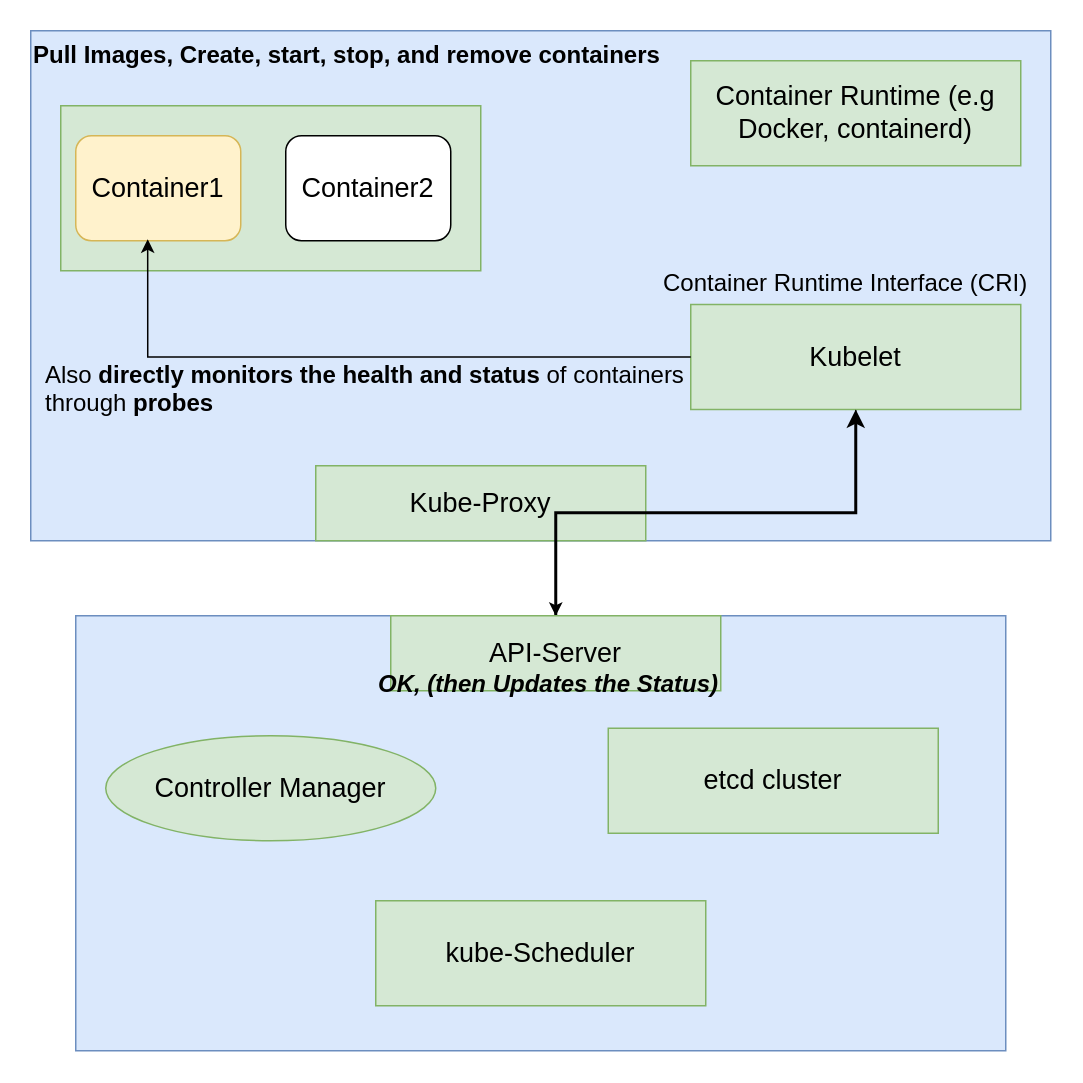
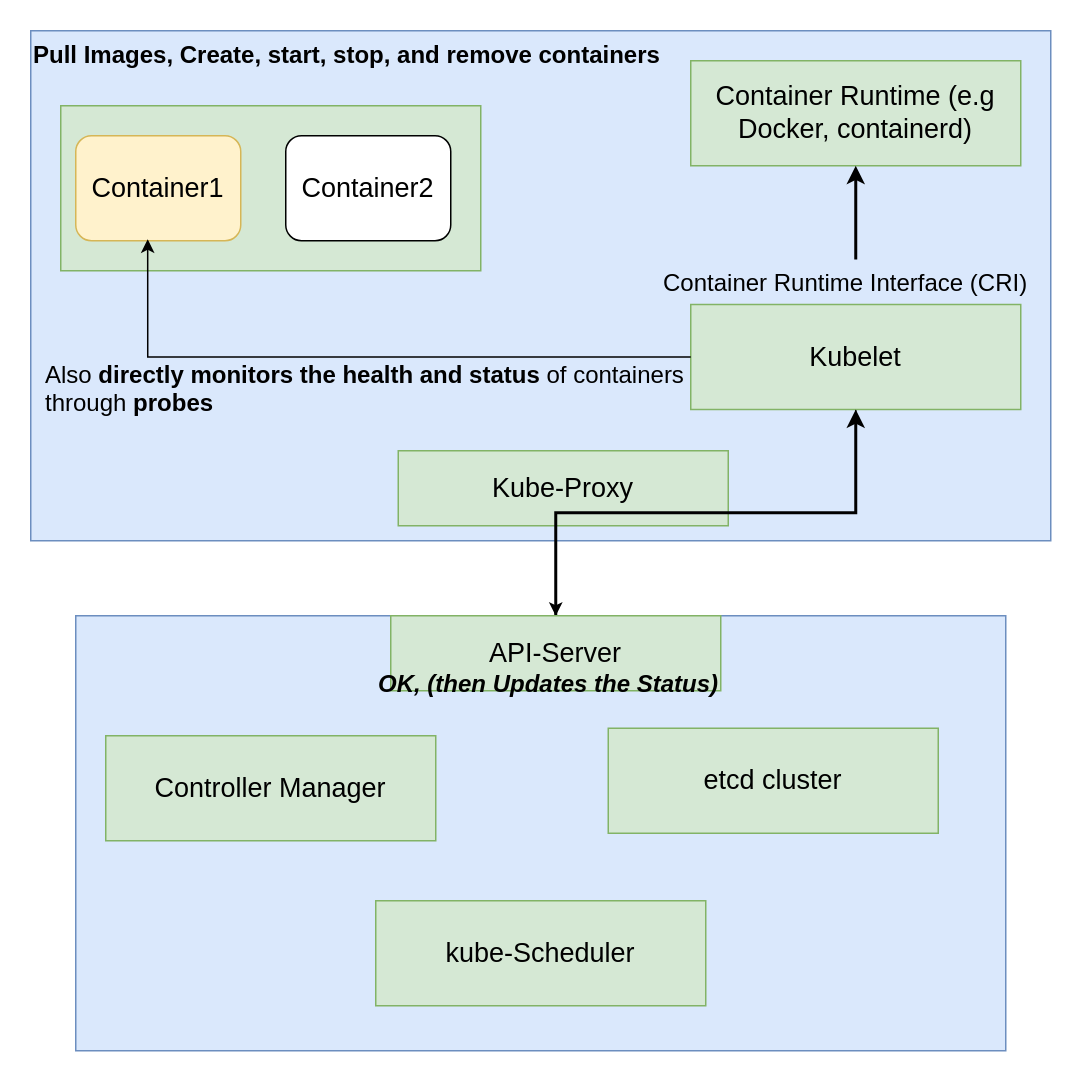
none -> (856, 219)
(481, 503) -> (563, 488)
(271, 788) -> (271, 788)
